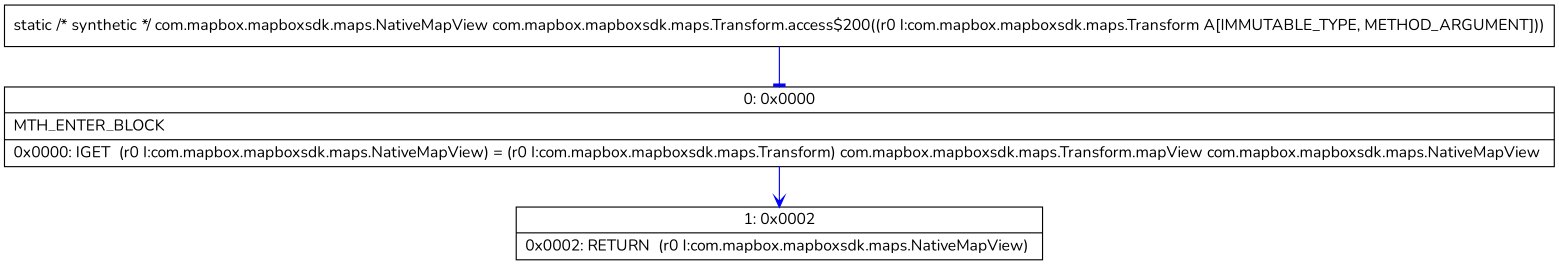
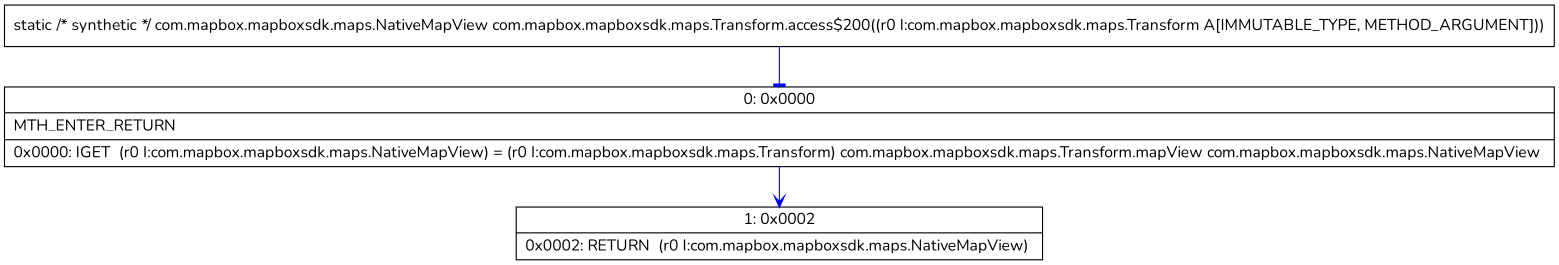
(90, 126) -> (95, 126)
